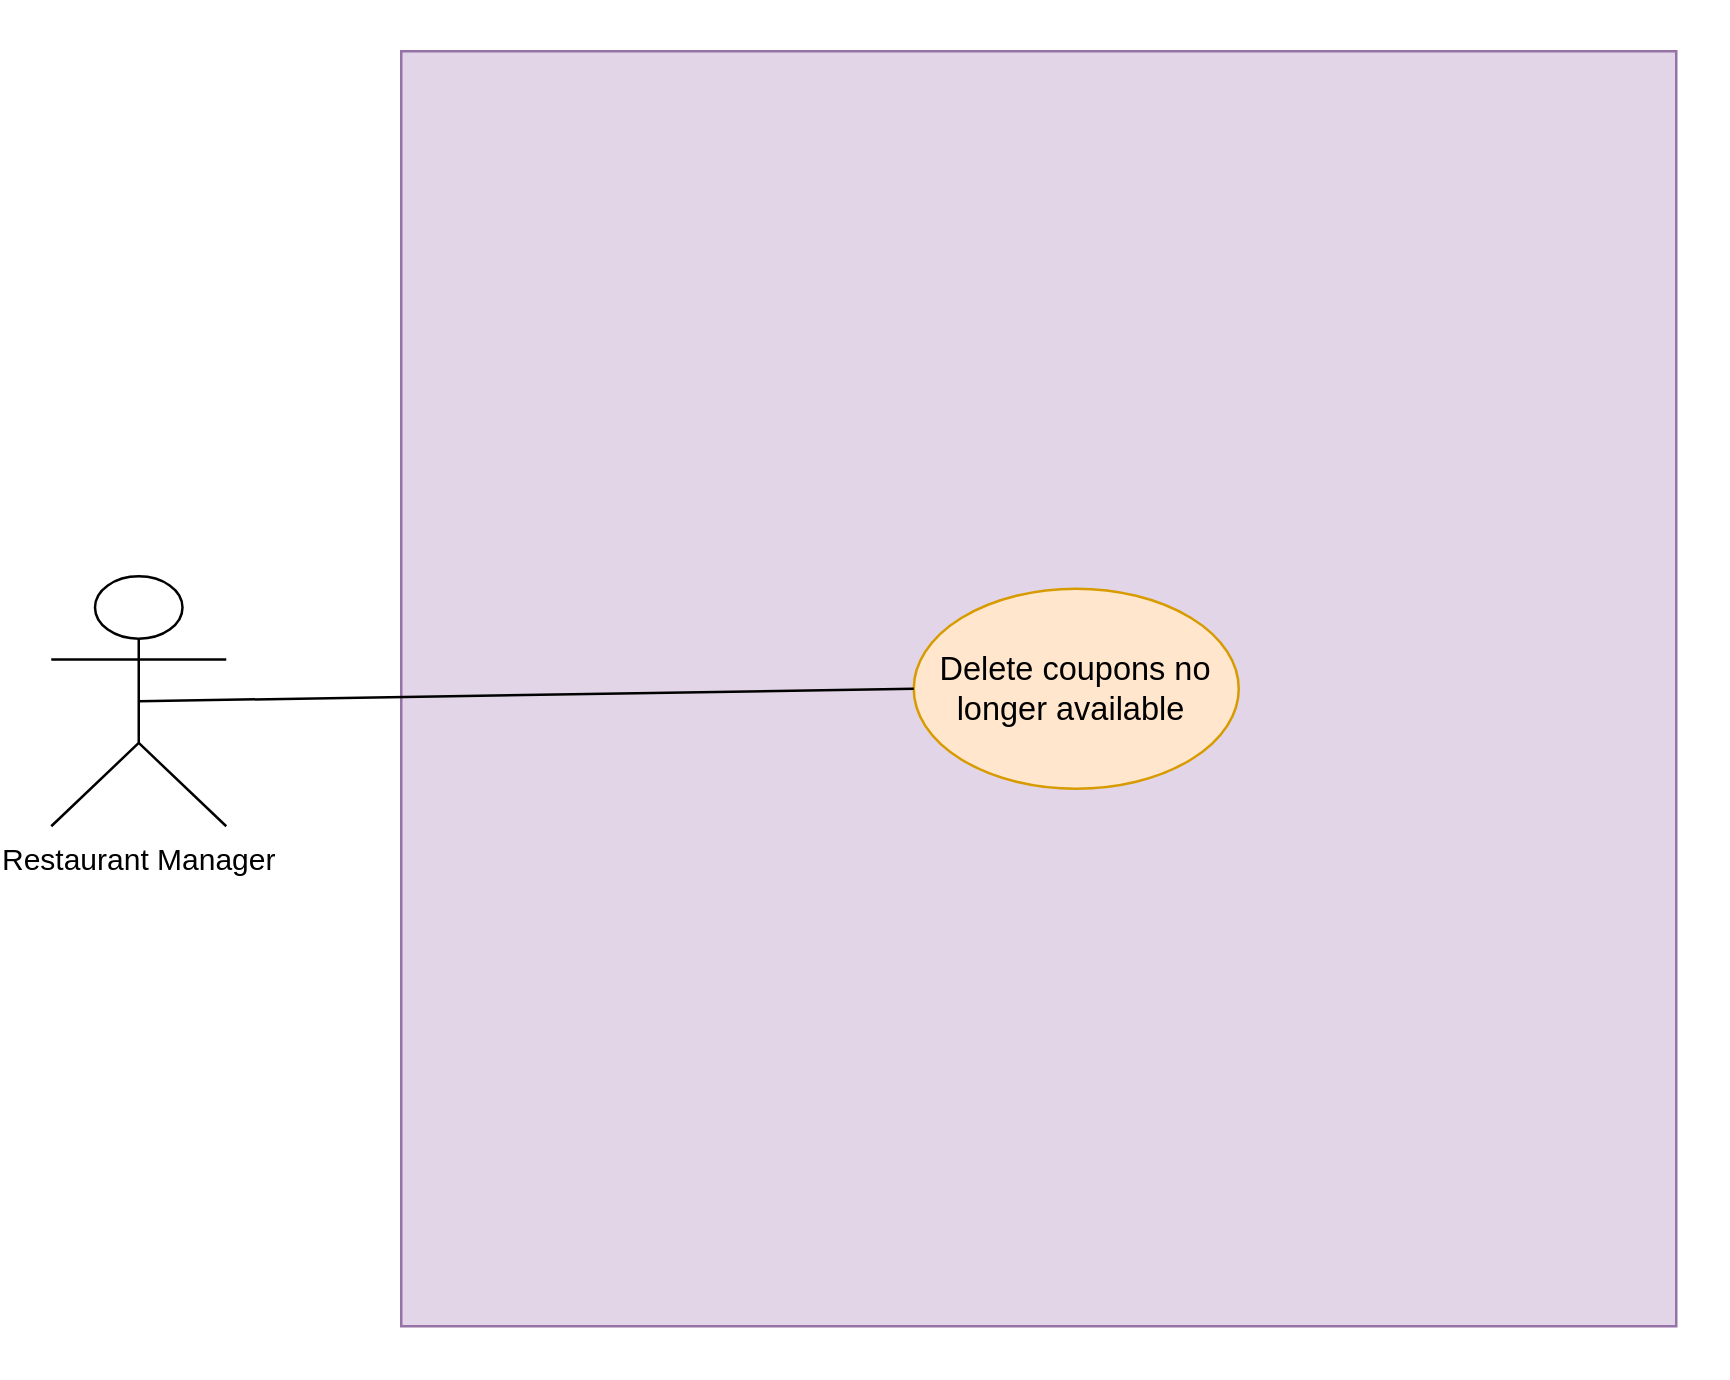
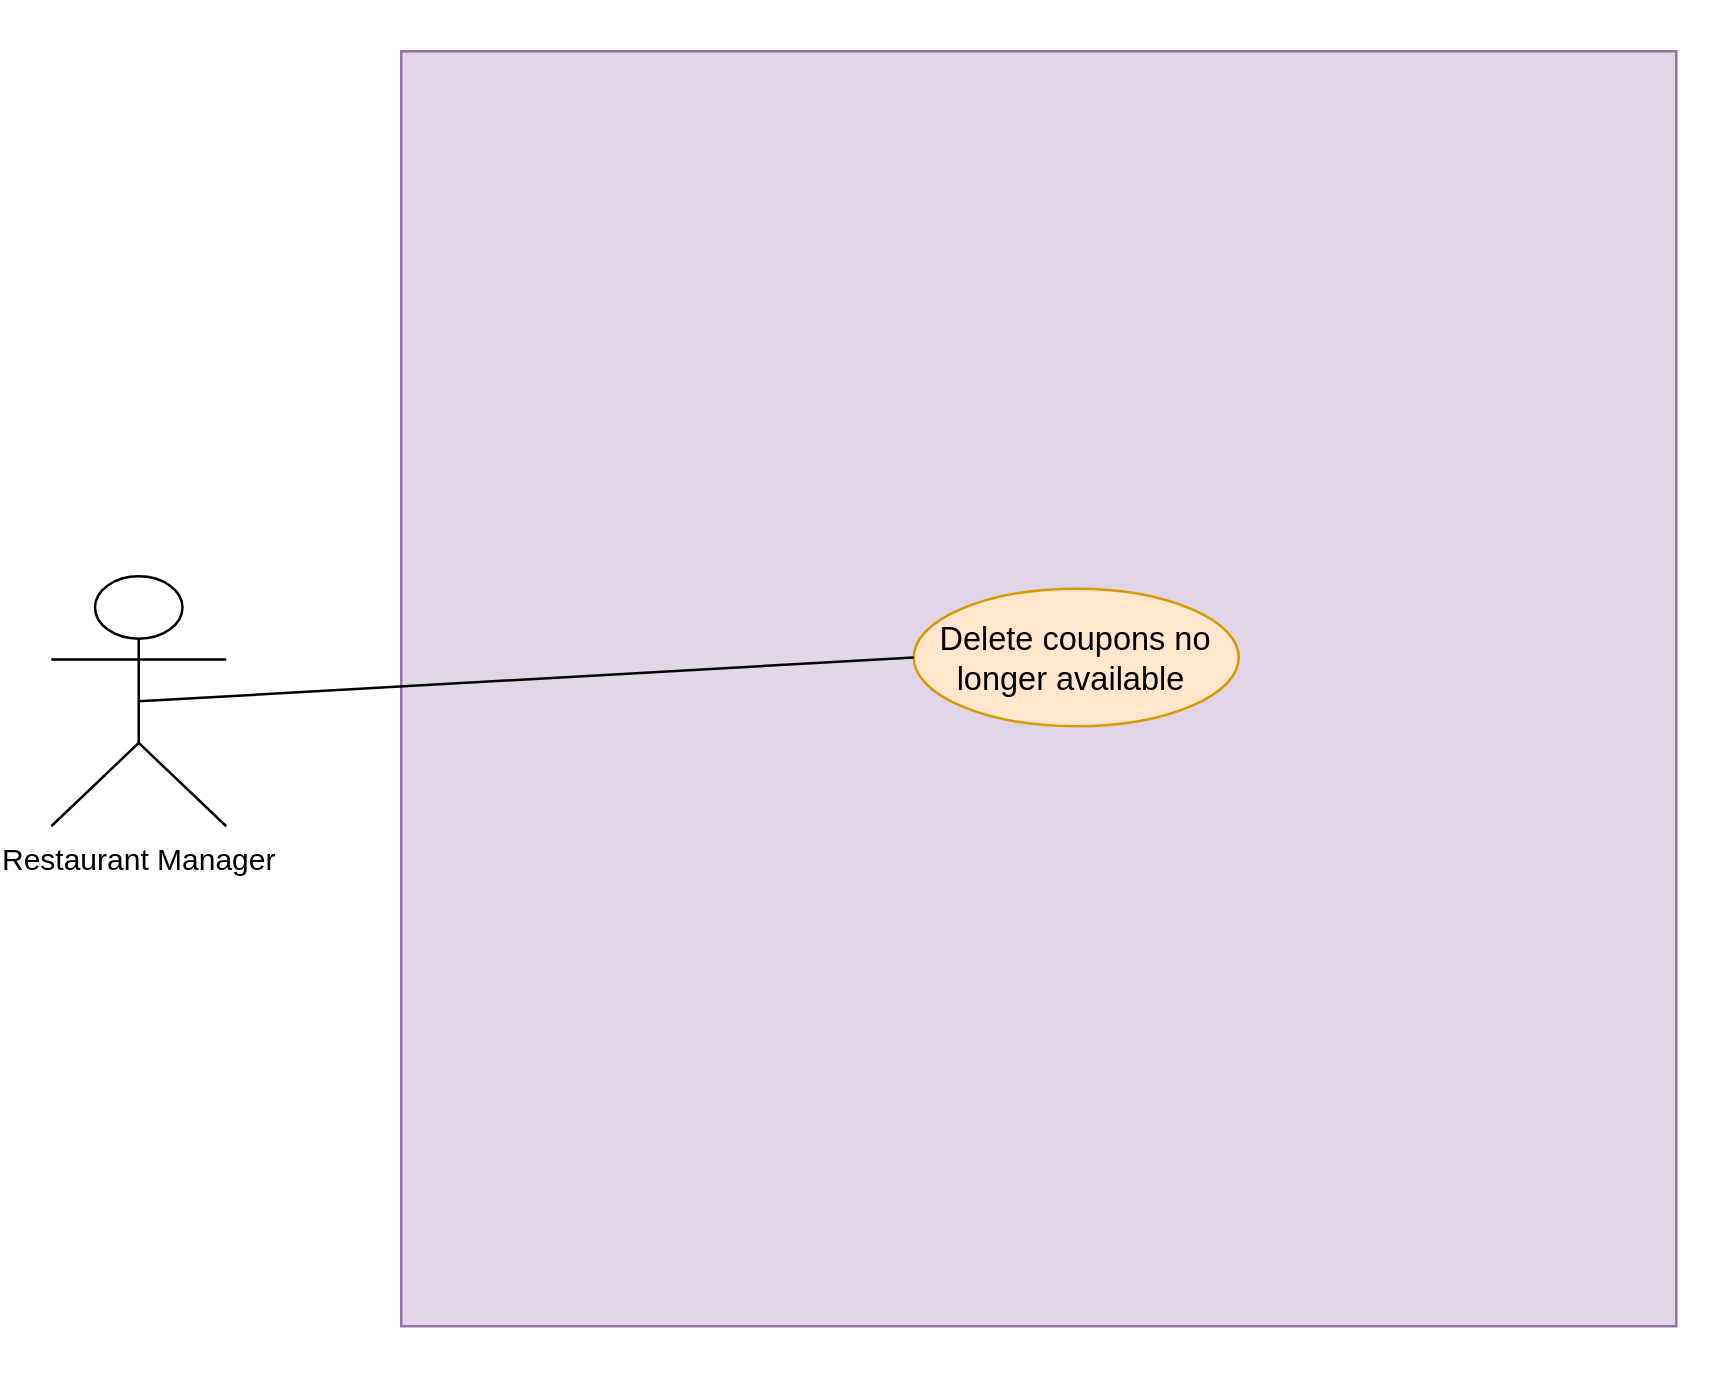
(1076, 689) -> (1076, 658)
